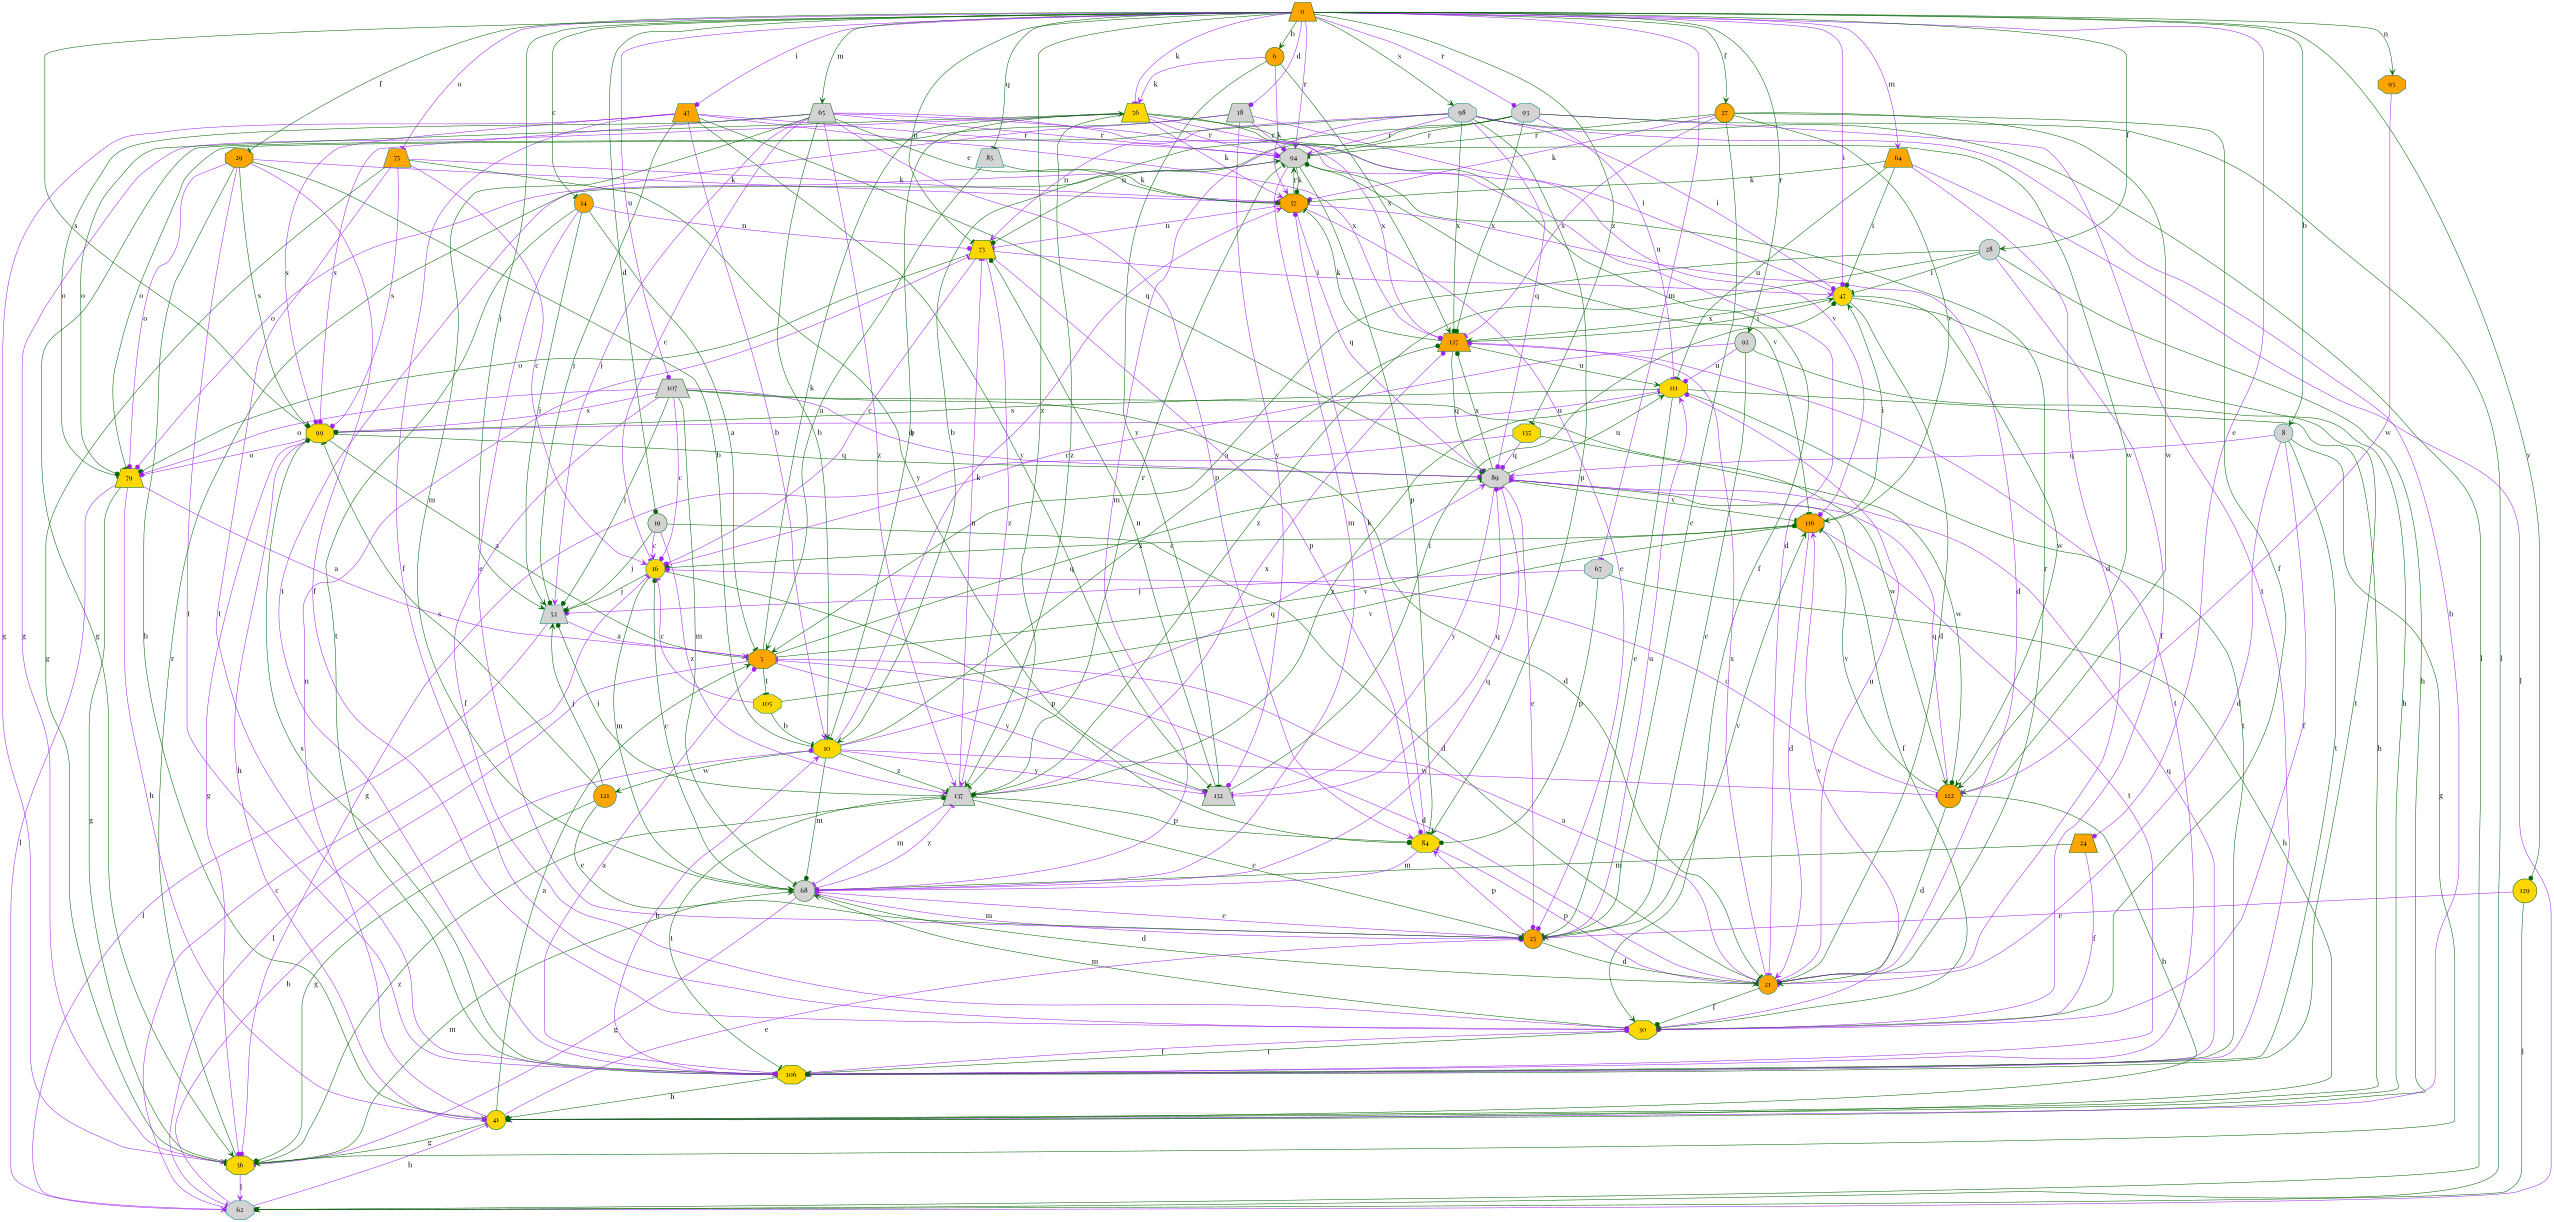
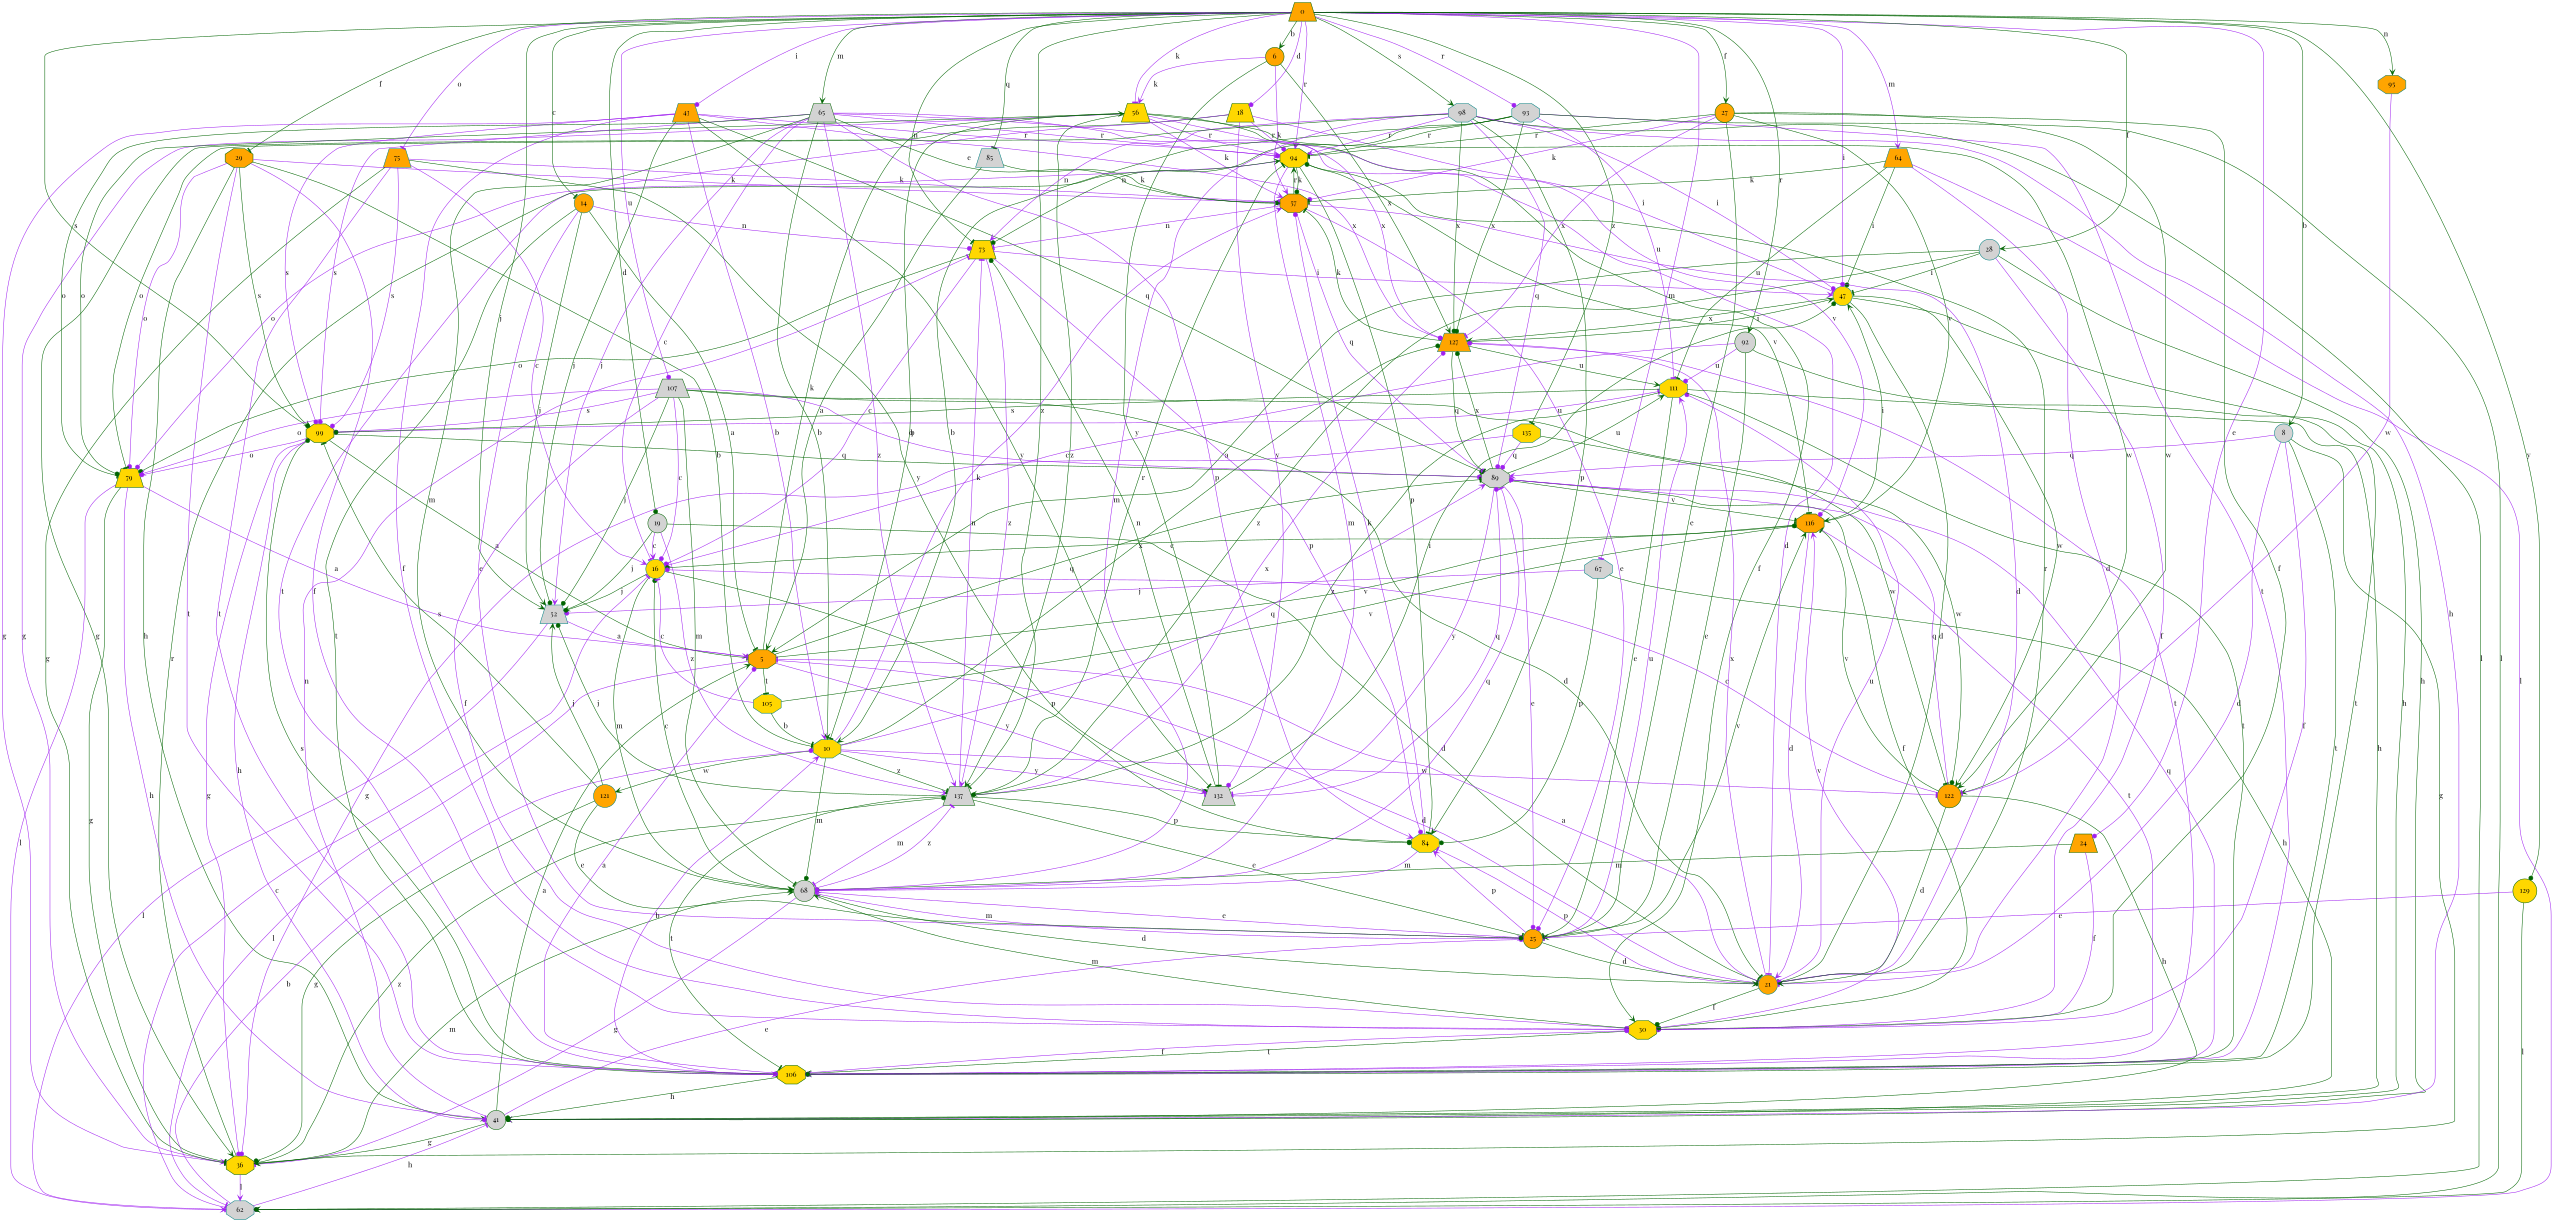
(1240, 113) -> (1240, 113)
(1294, 158) -> (1294, 158)
(1419, 404) -> (1421, 405)
(496, 1120) -> (496, 1120)
